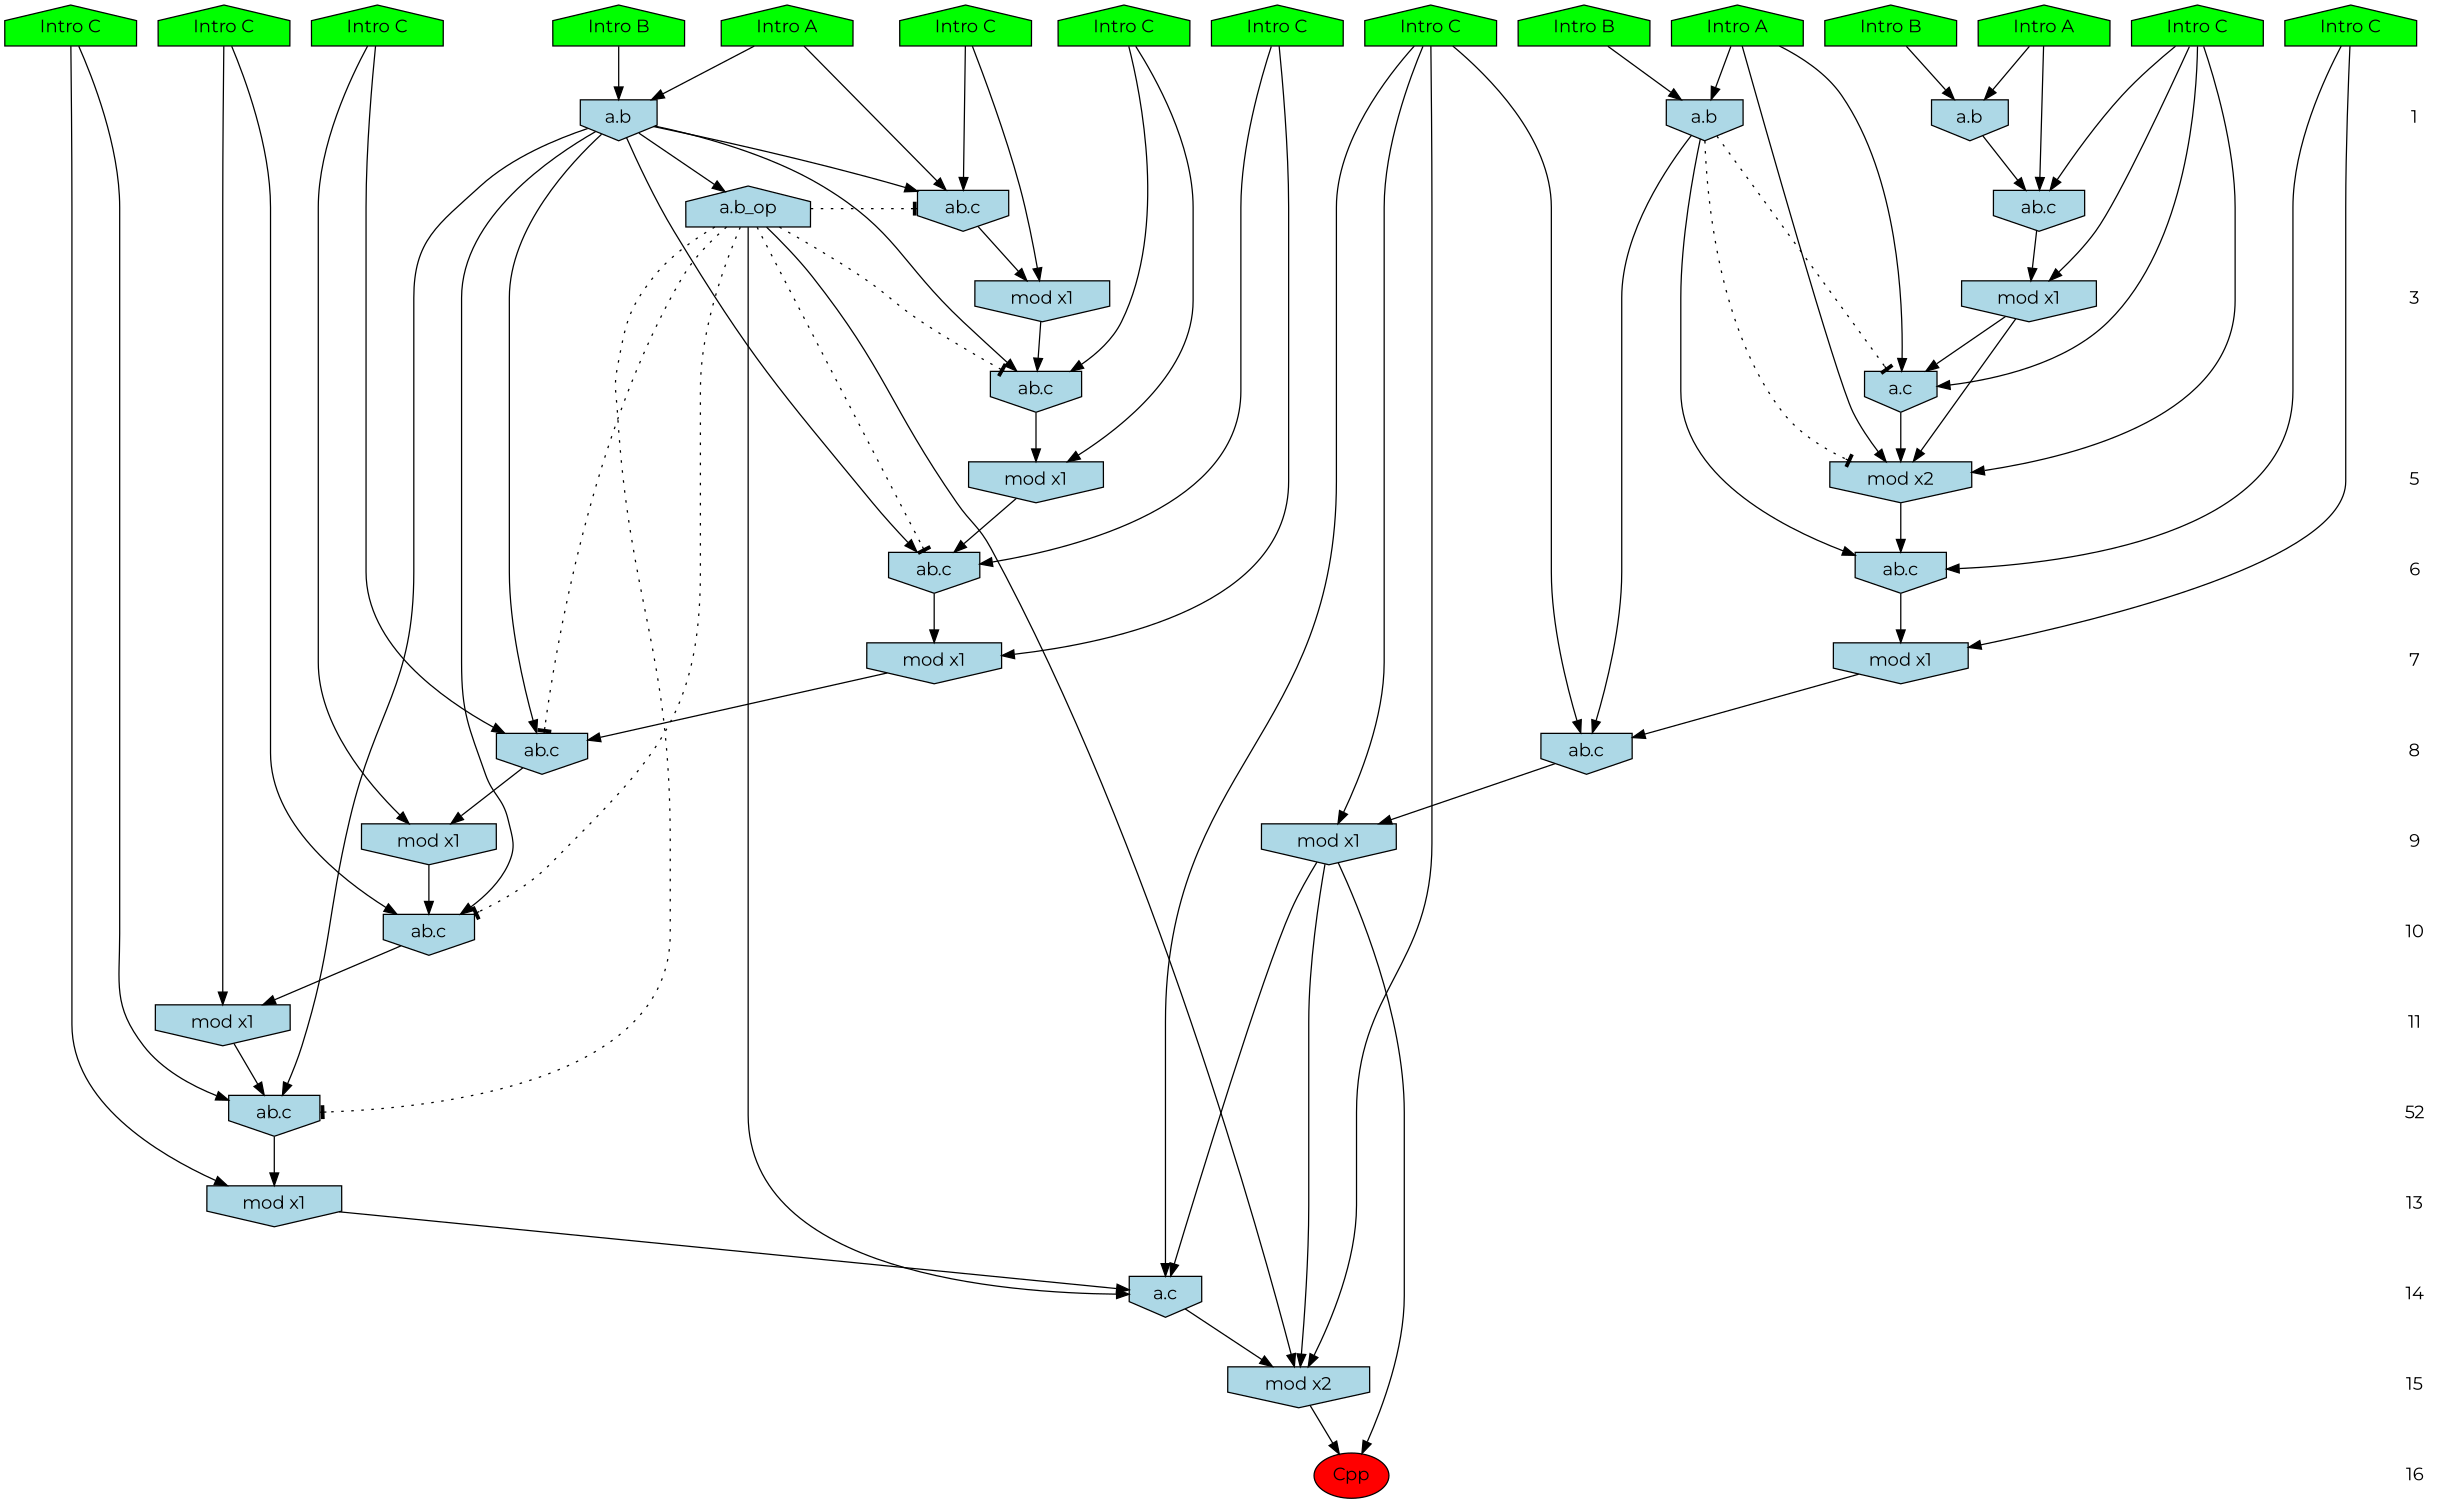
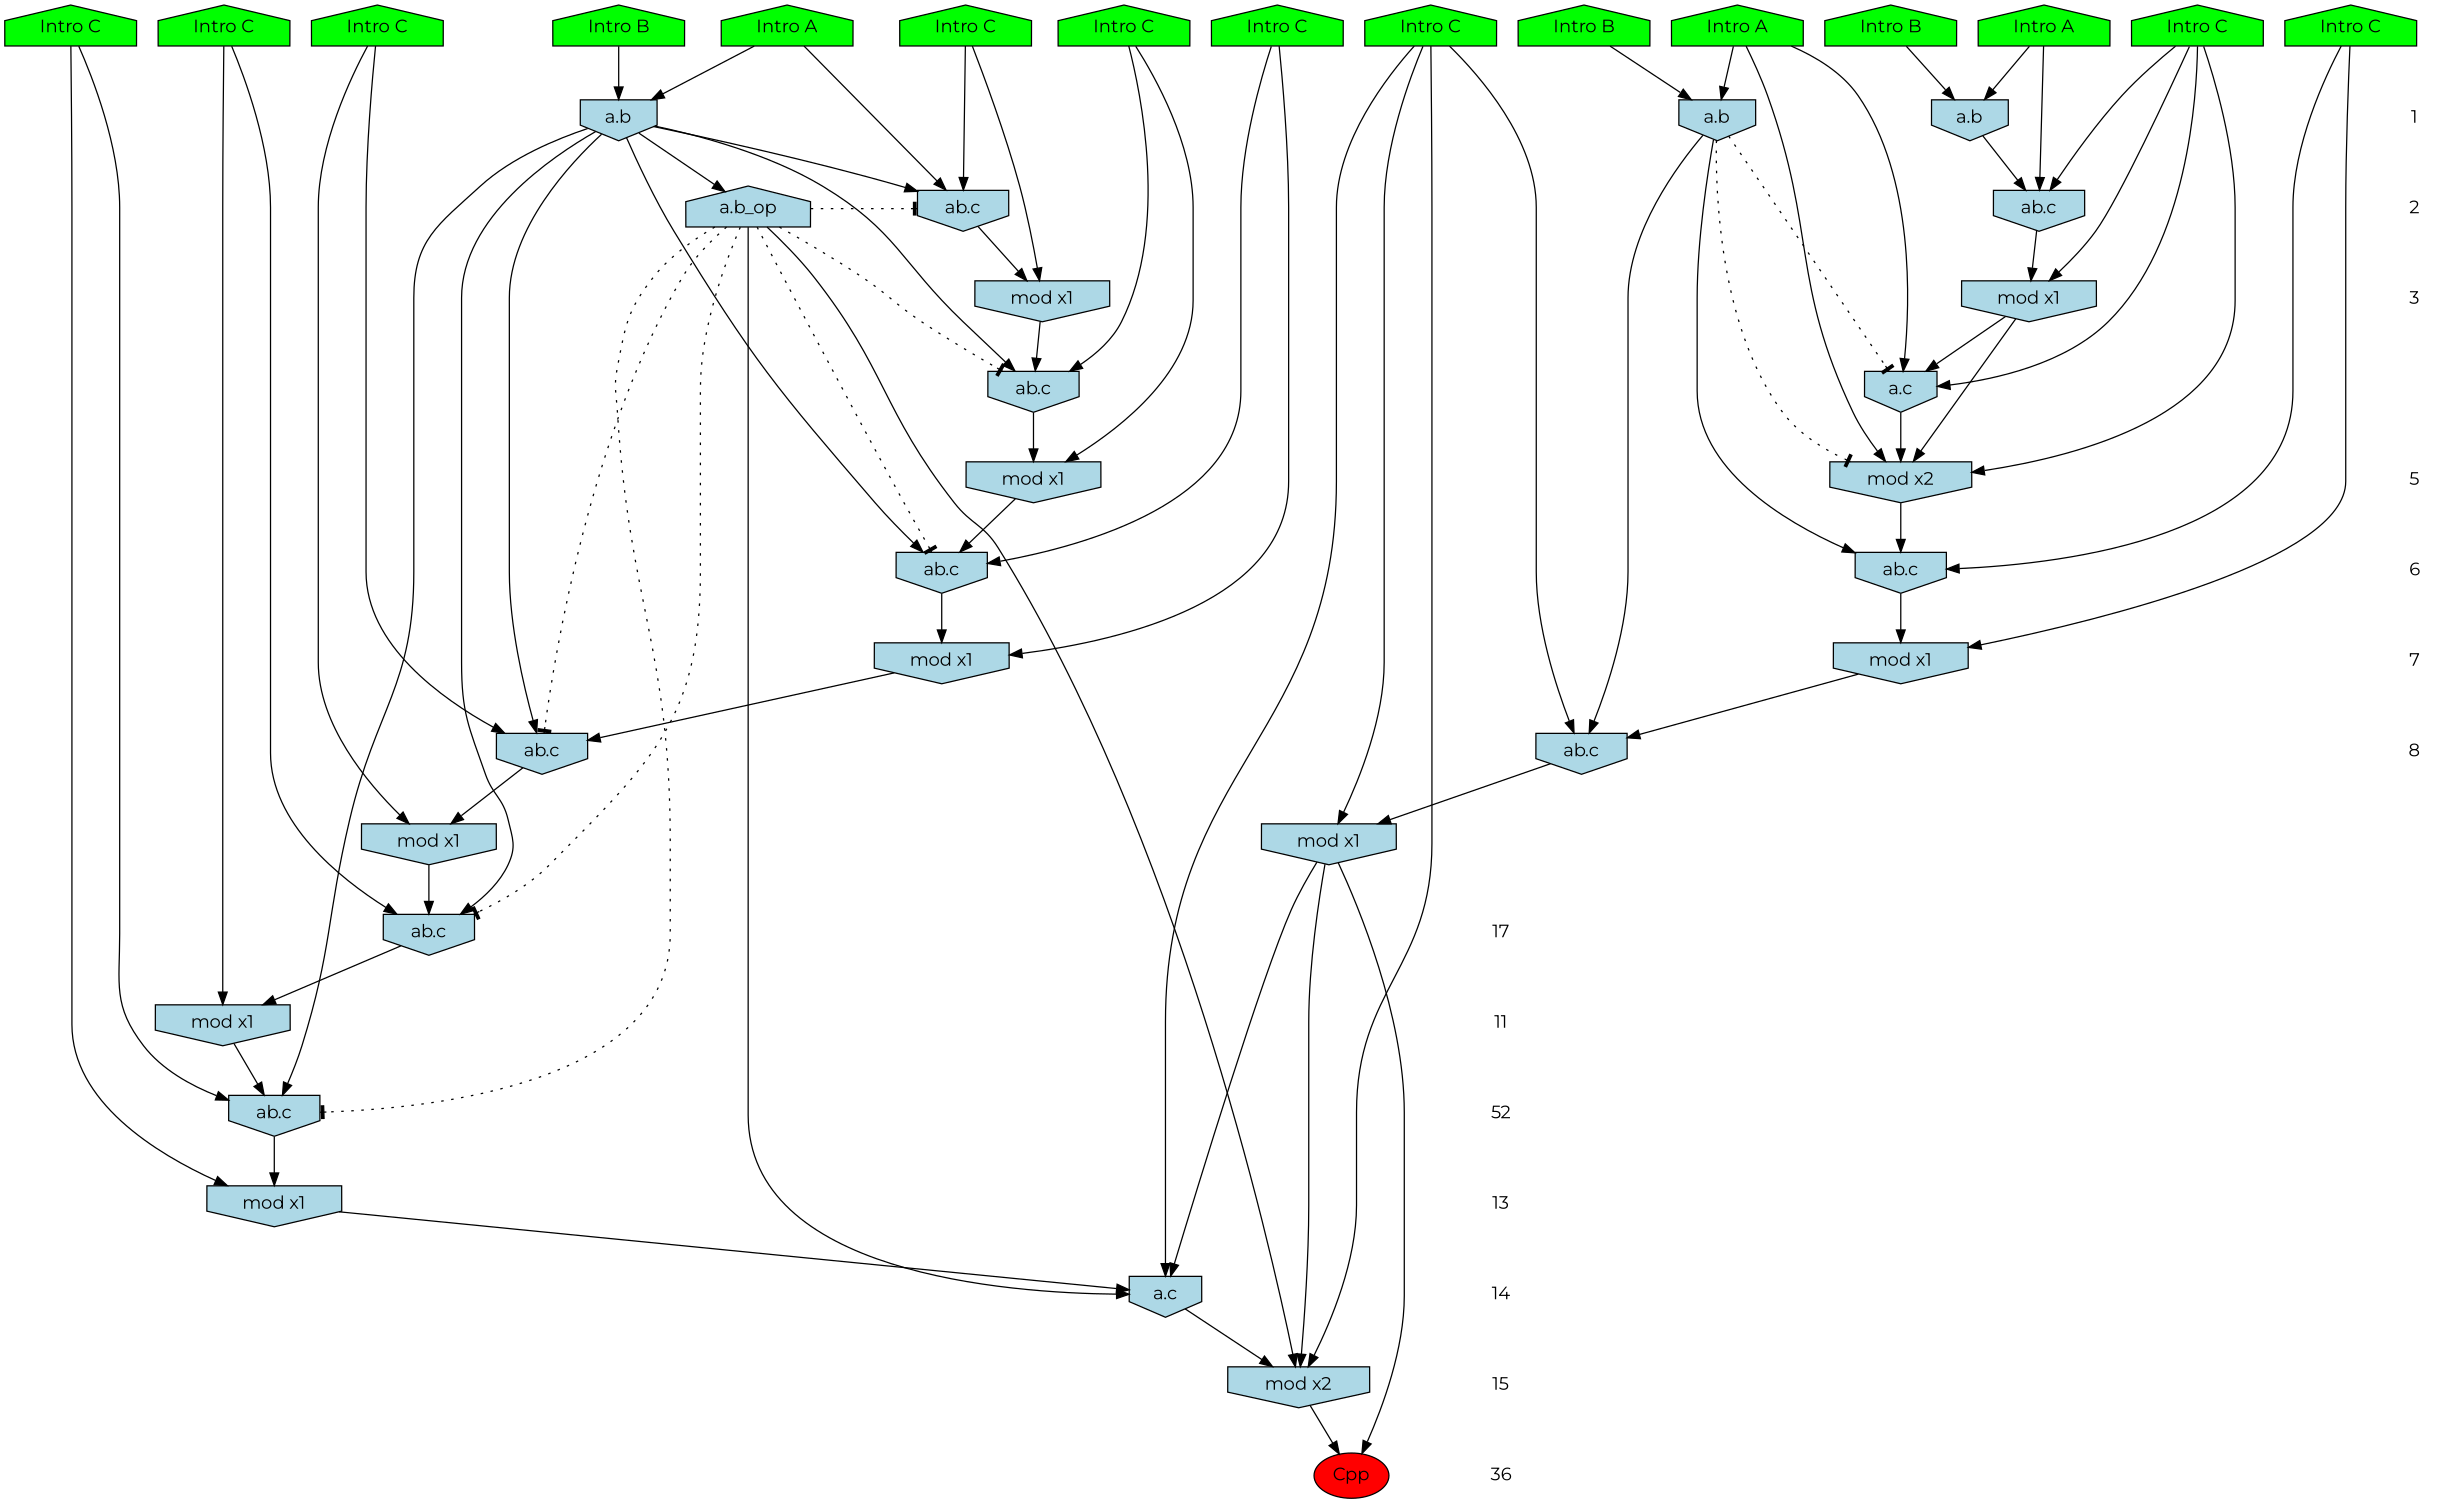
none -> (2415, 209)
(2415, 842) -> none
(2415, 933) -> (1501, 933)
(2415, 1476) -> (1501, 1476)
